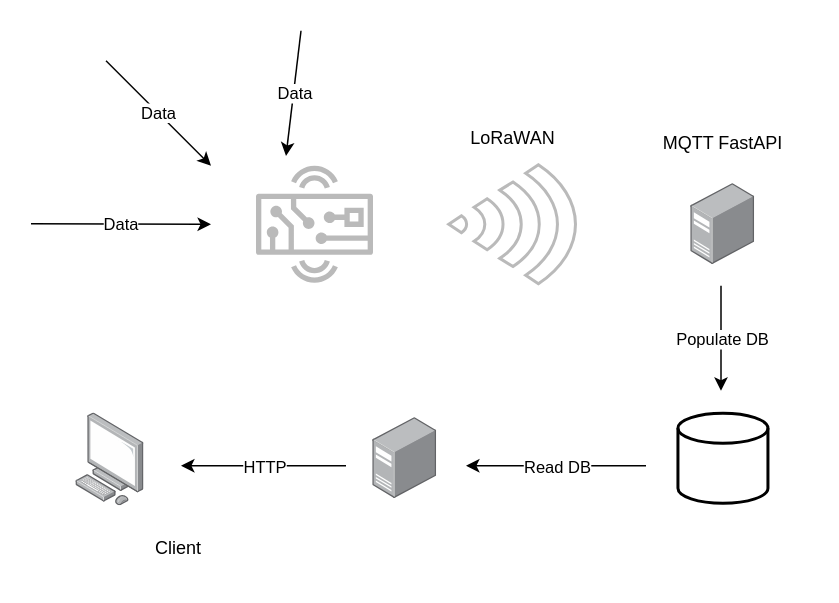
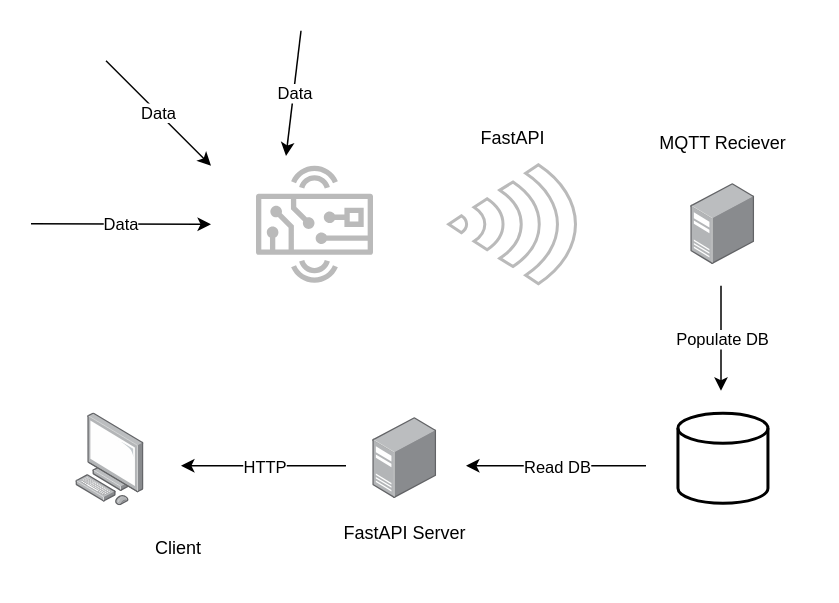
(513, 139) -> (513, 139)
(723, 143) -> (723, 143)
none -> (405, 533)
